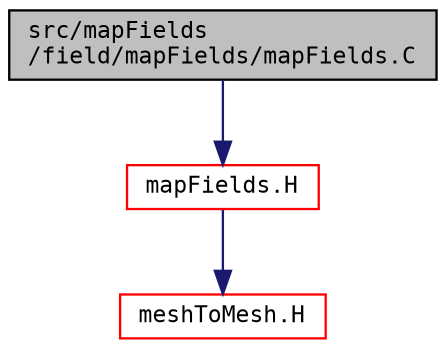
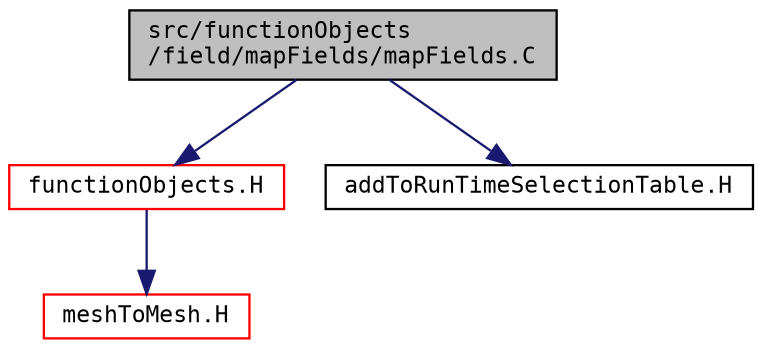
(223, 45) -> (343, 45)
(223, 187) -> (147, 187)
none -> (539, 187)
